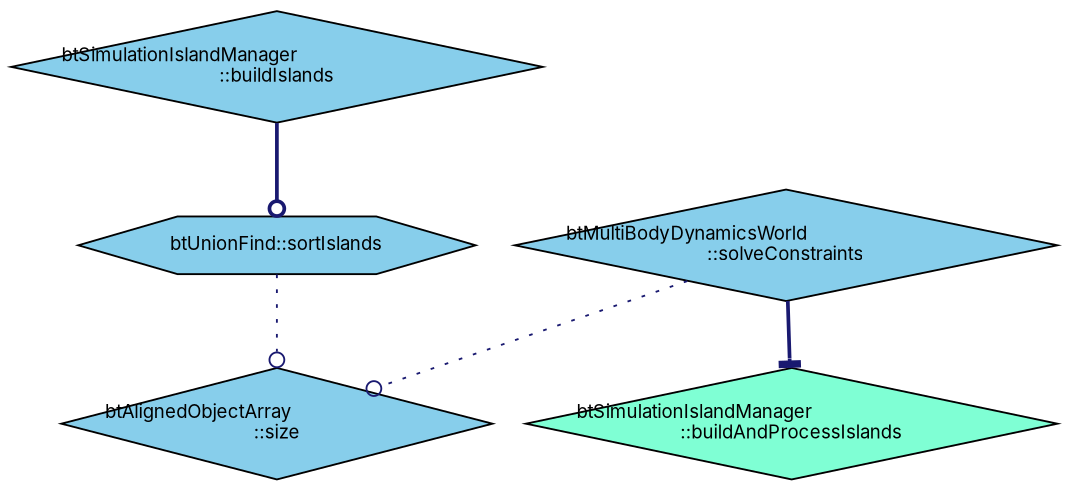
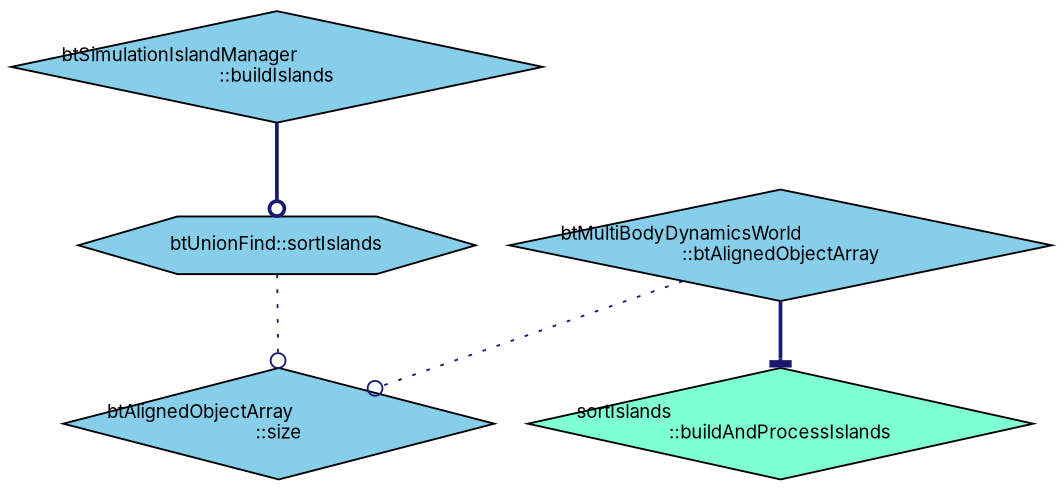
(786, 245) -> (780, 245)
(792, 424) -> (780, 424)
